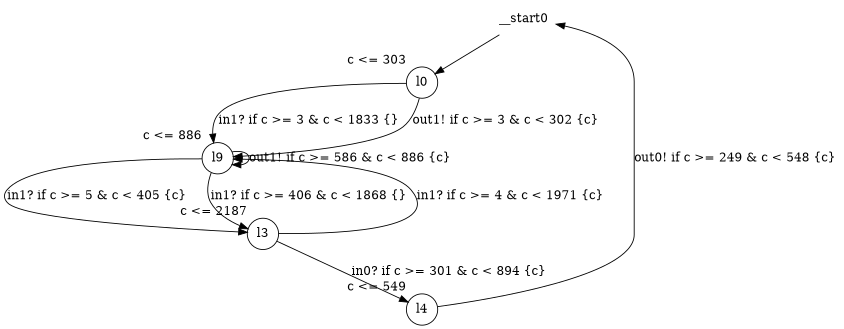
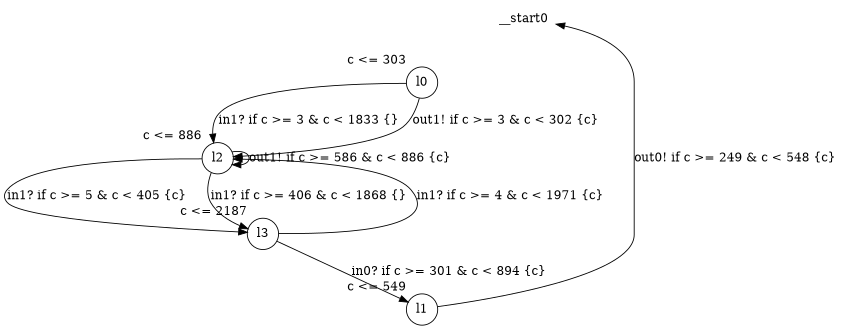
(471, 52) -> none
(218, 158) -> (218, 158)
(422, 310) -> (422, 310)
